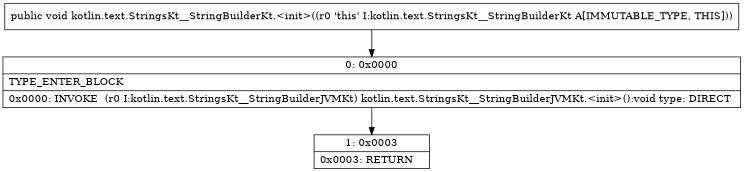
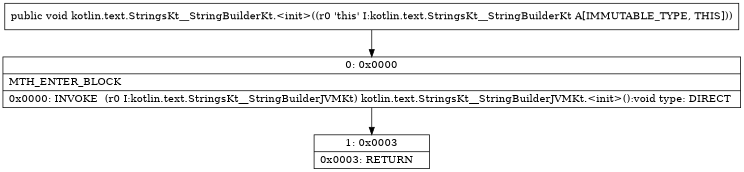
(66, 82) -> (65, 82)
